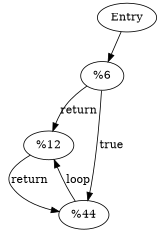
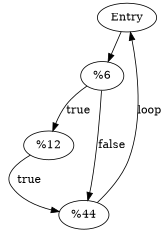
(79, 111) -> (79, 111)
(112, 145) -> (112, 145)
(30, 180) -> (30, 180)
(66, 185) -> (136, 127)
